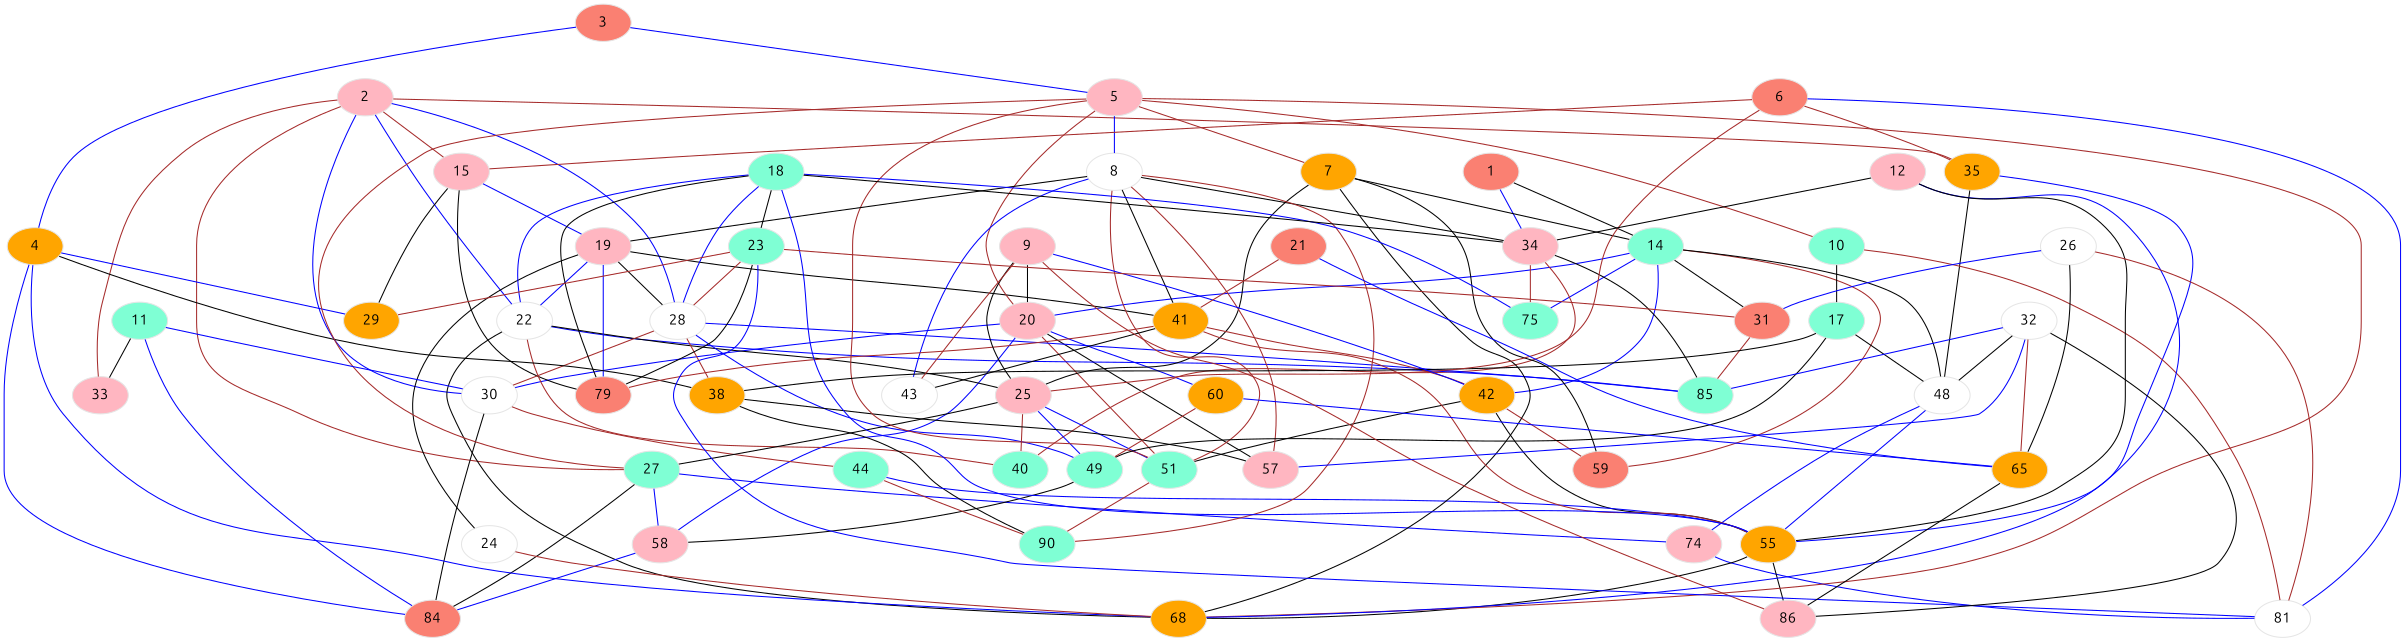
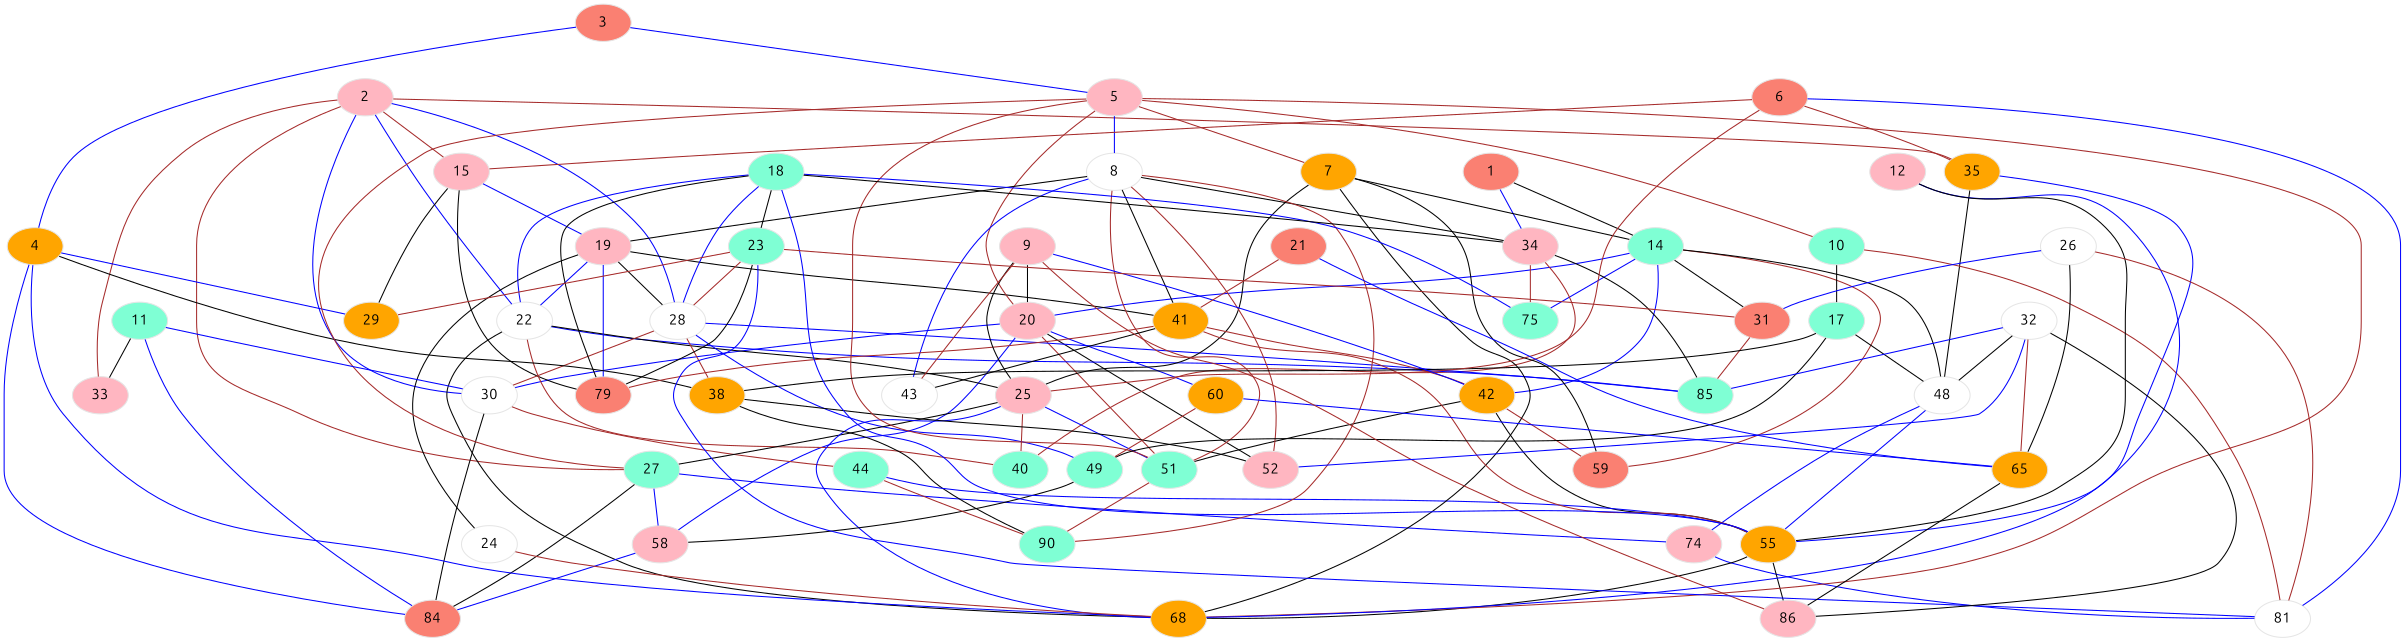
(1706, 210) -> none
(1049, 422) -> (848, 516)
(1271, 470) -> (1271, 470)
